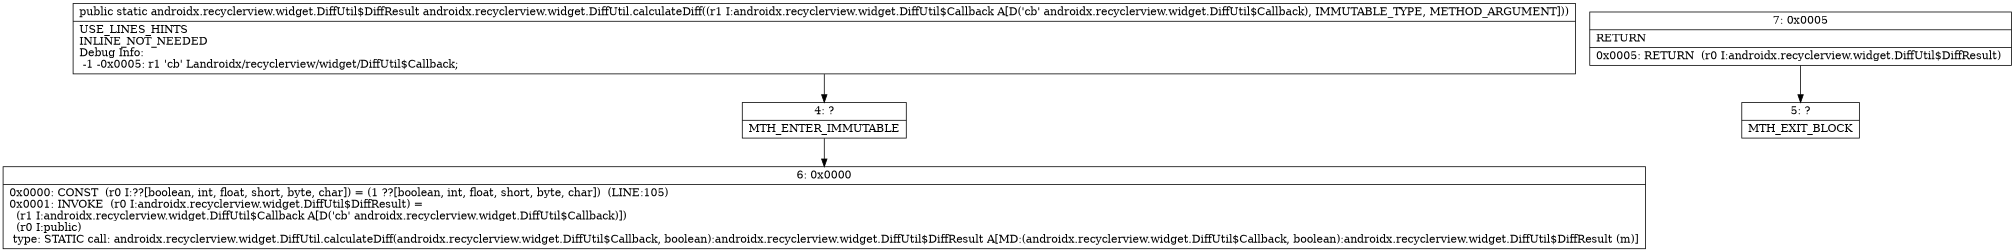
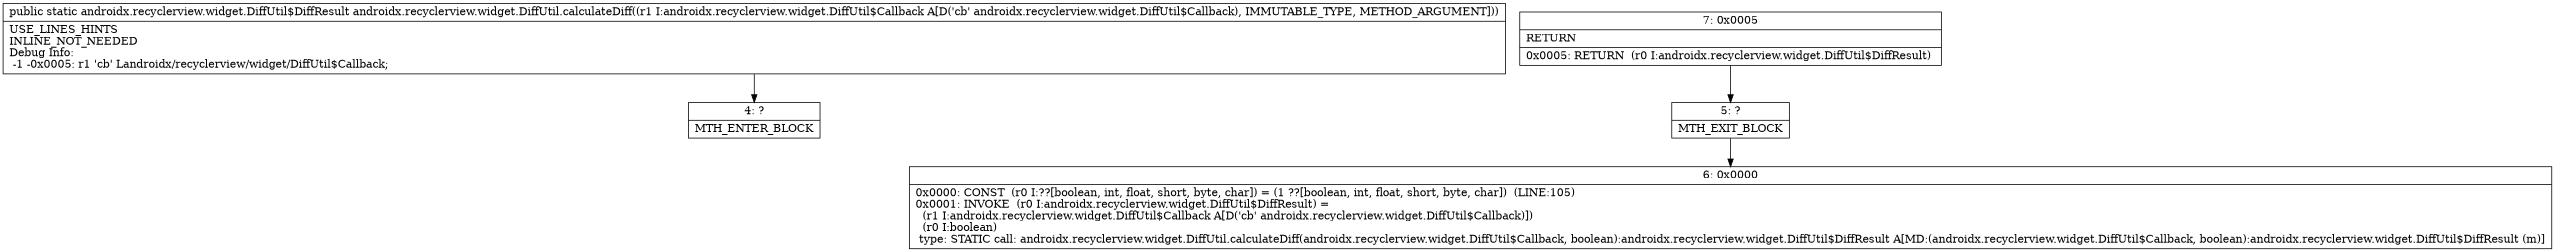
(824, 129) -> (754, 129)
(824, 149) -> (1731, 149)
(46, 228) -> (957, 228)
